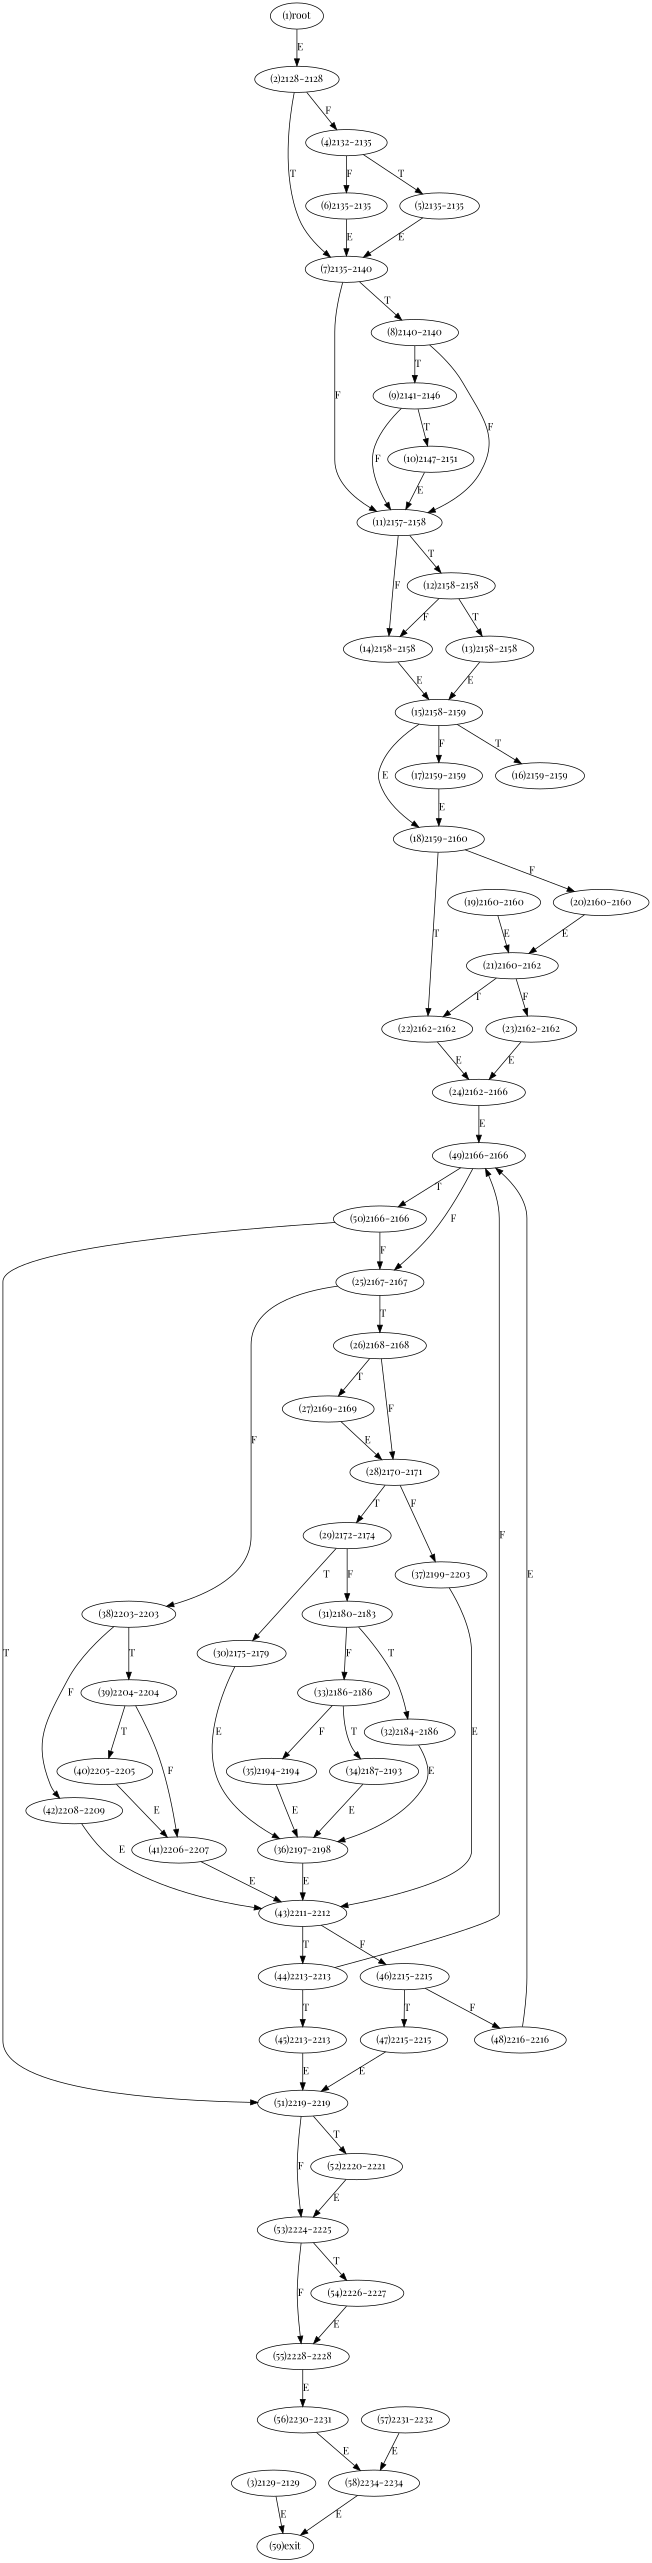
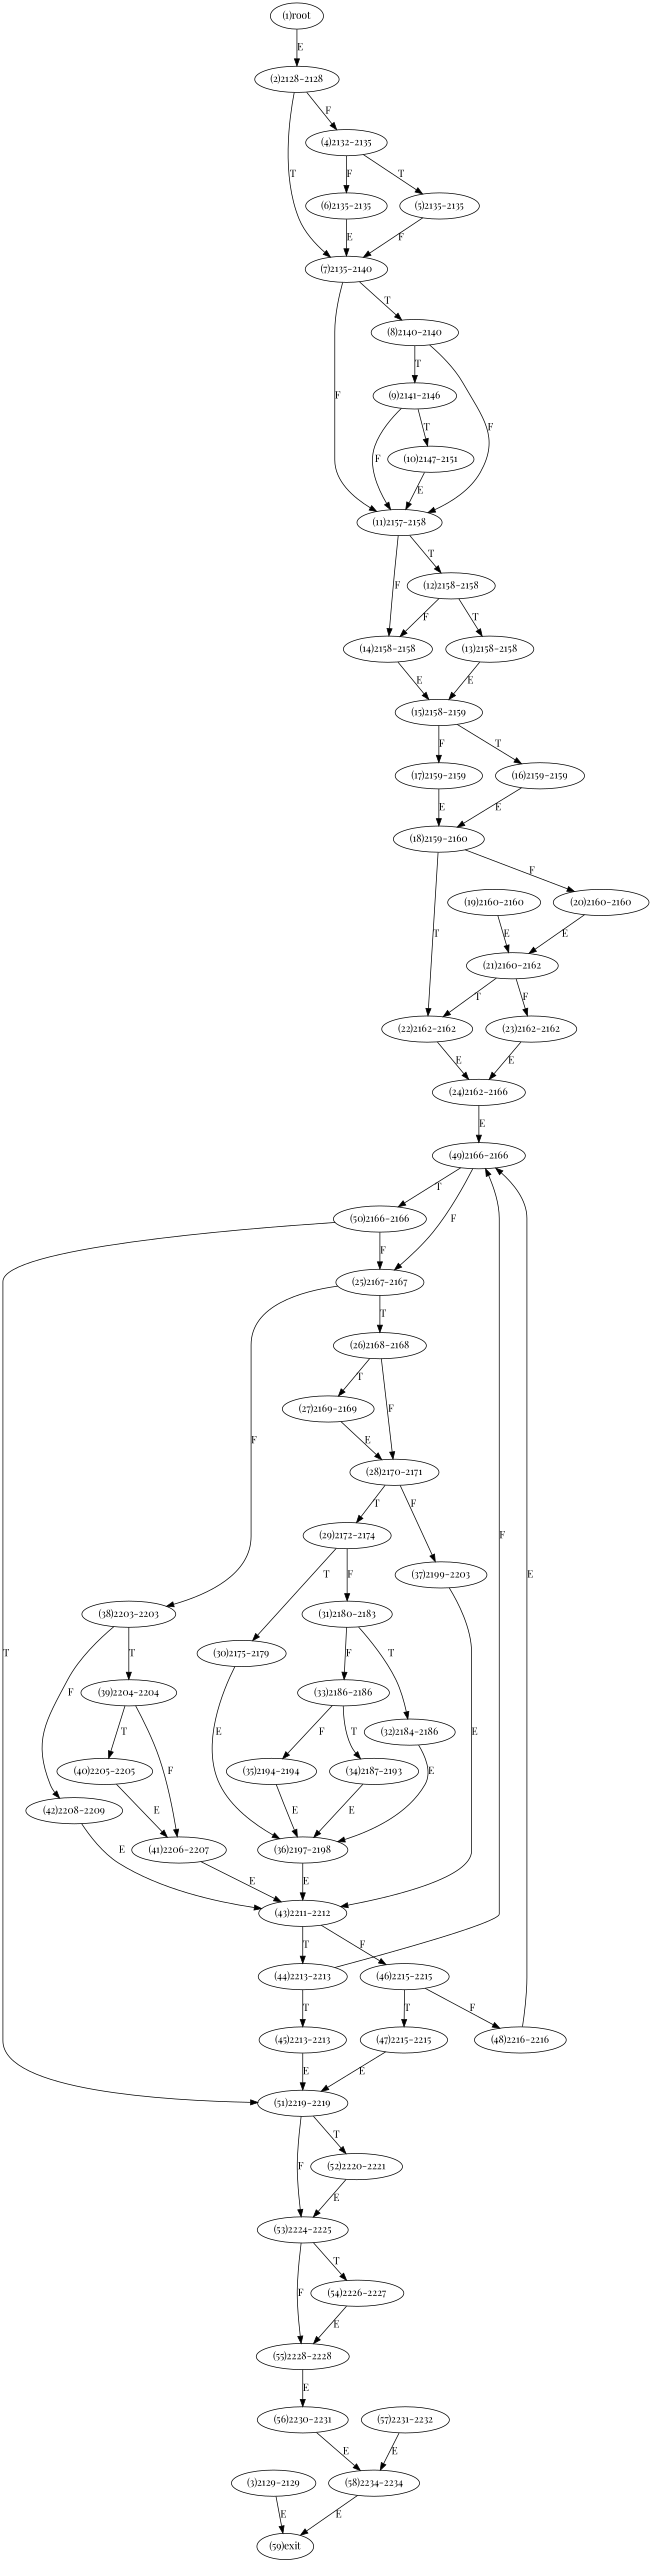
(401, 238) -> (401, 238)
(379, 772) -> (493, 806)
